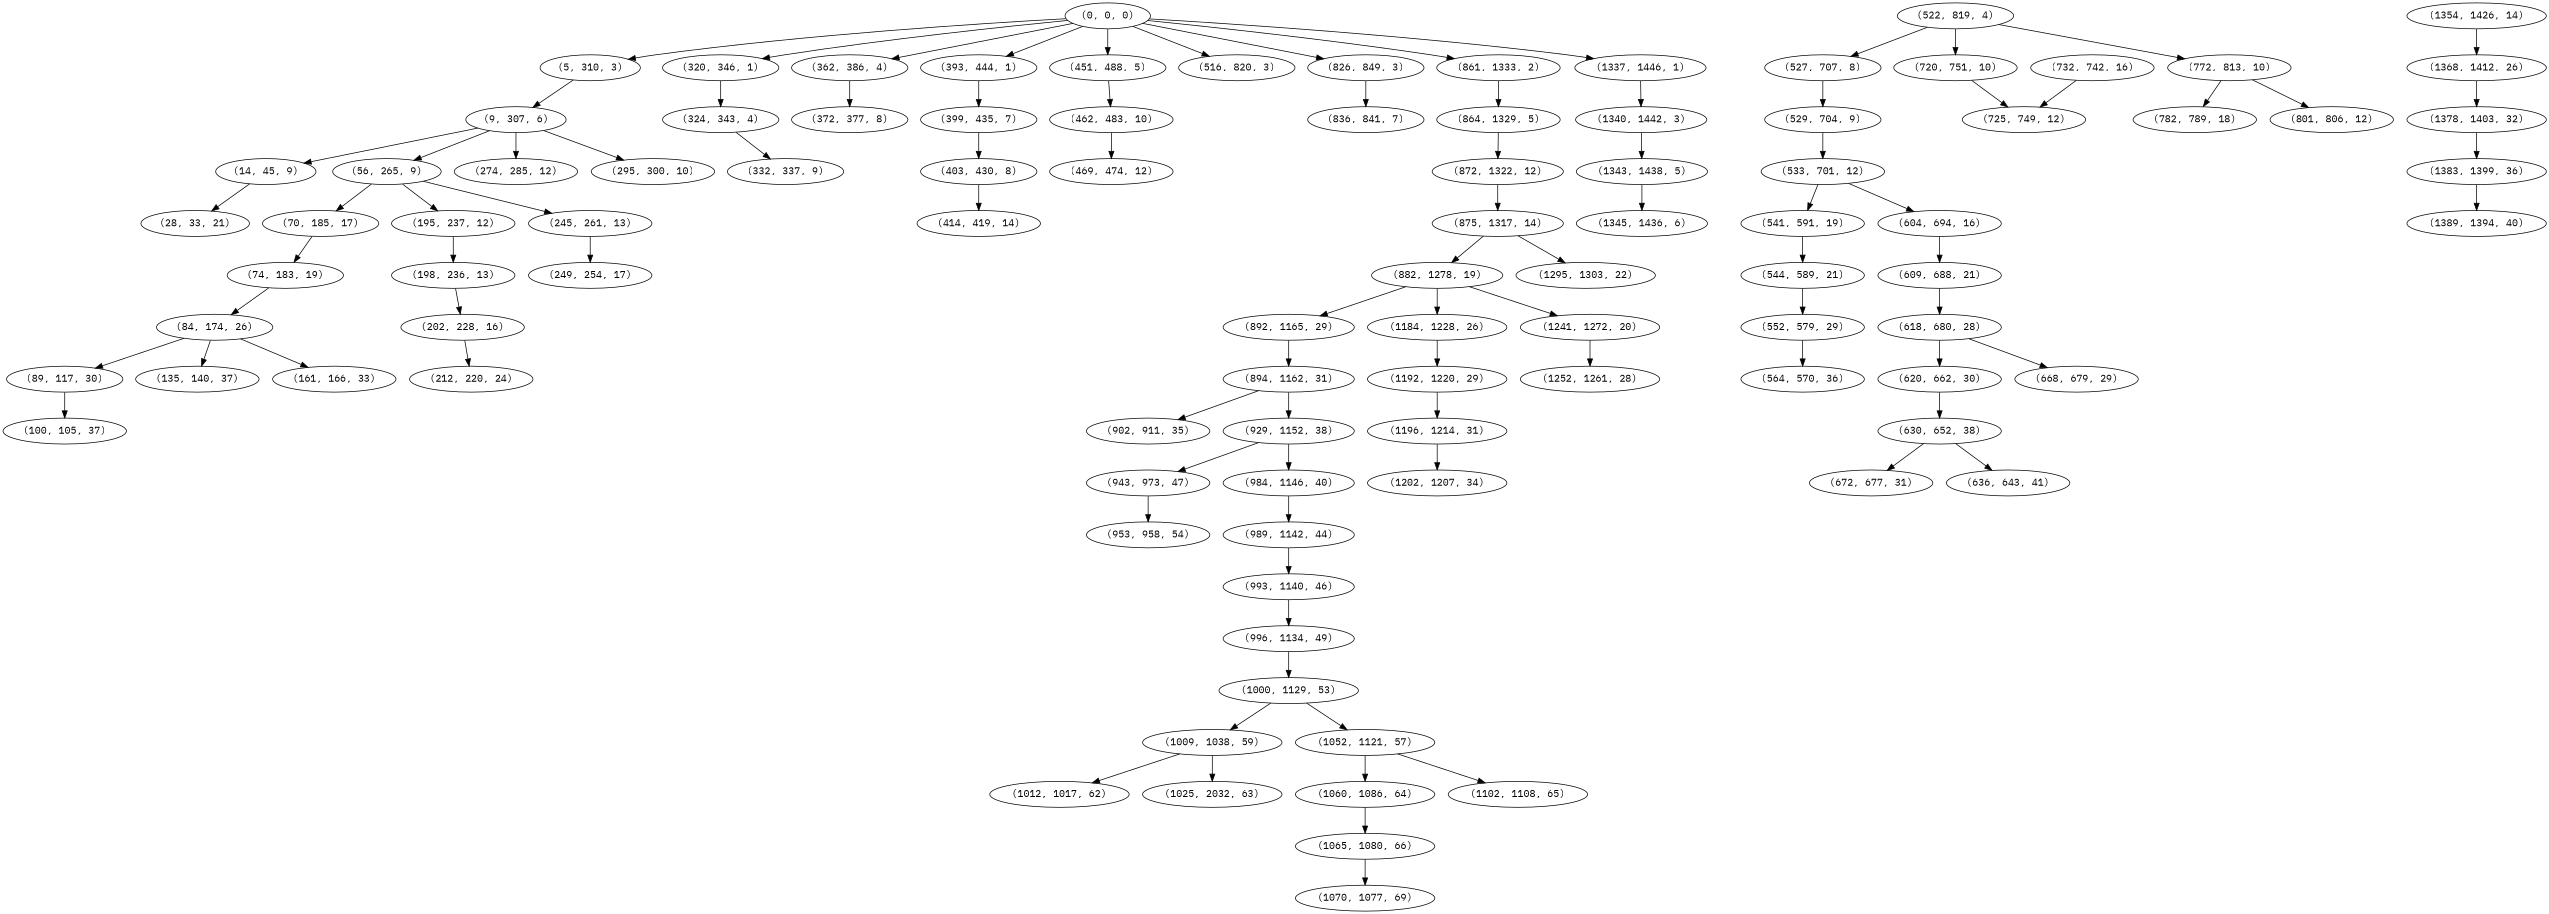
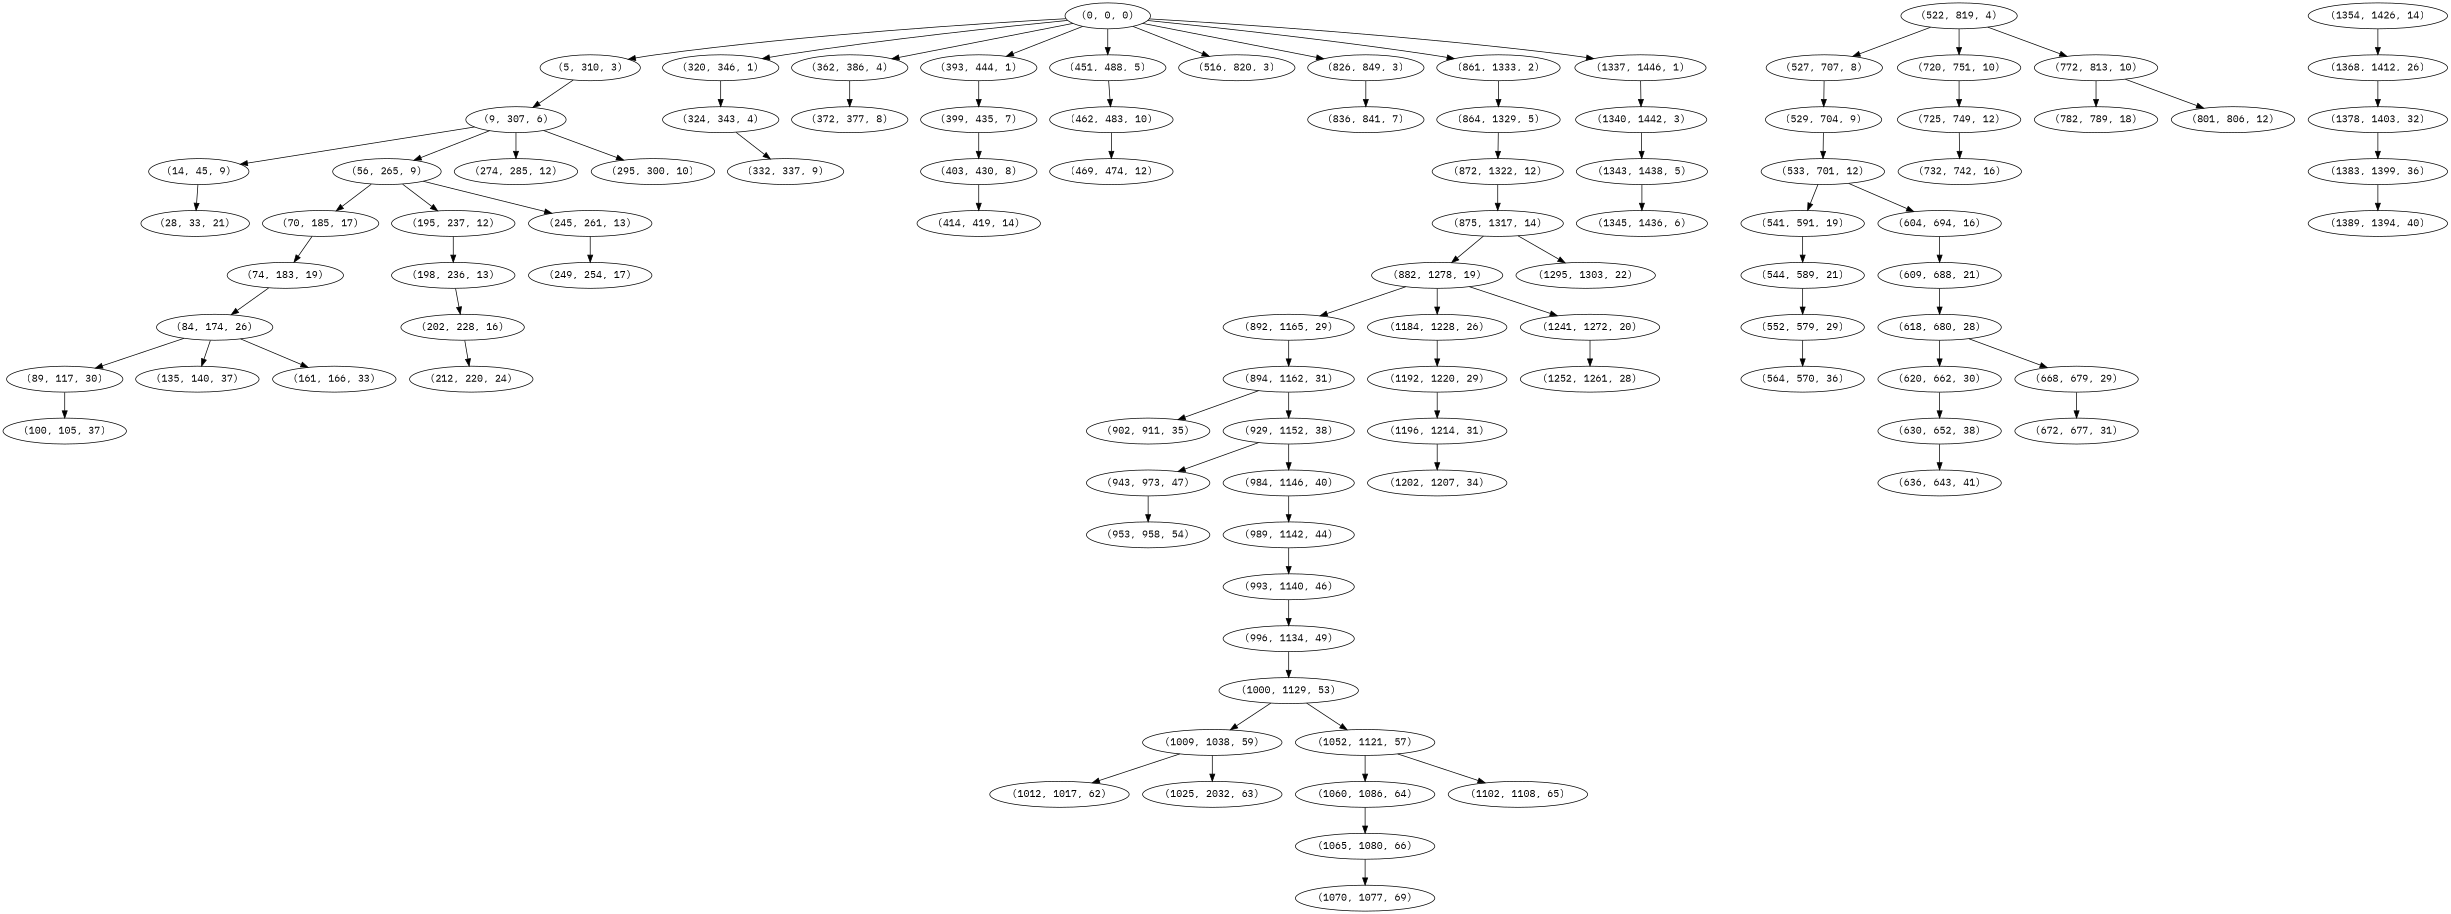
(2061, 92) -> (1959, 142)
(1908, 455) -> (2077, 402)
